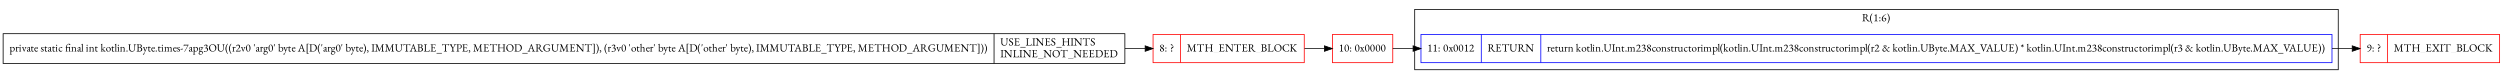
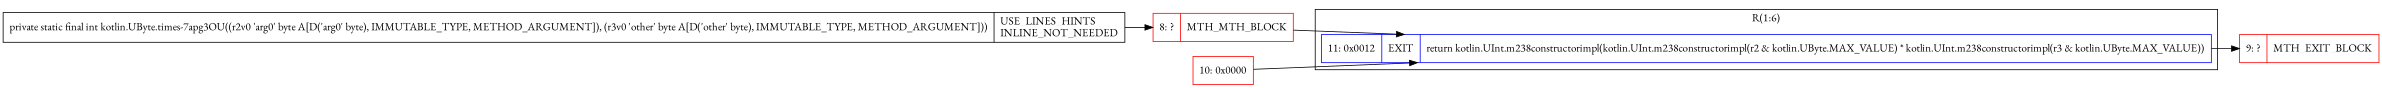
(1242, 48) -> (1237, 27)
(1511, 48) -> (1401, 48)
(1314, 49) -> (1345, 32)
